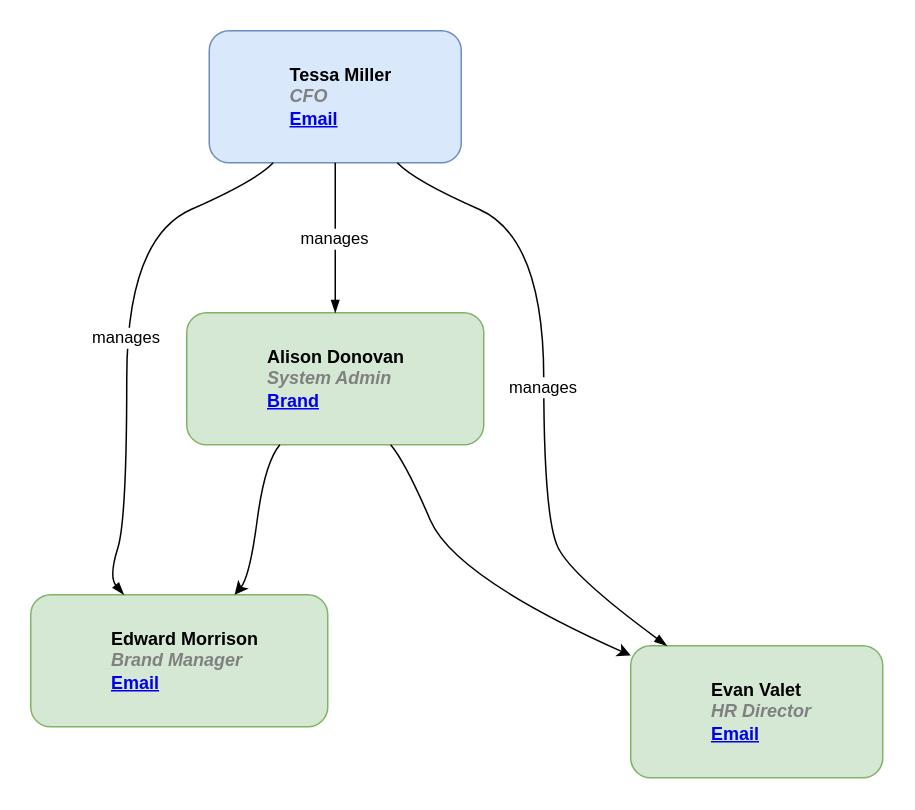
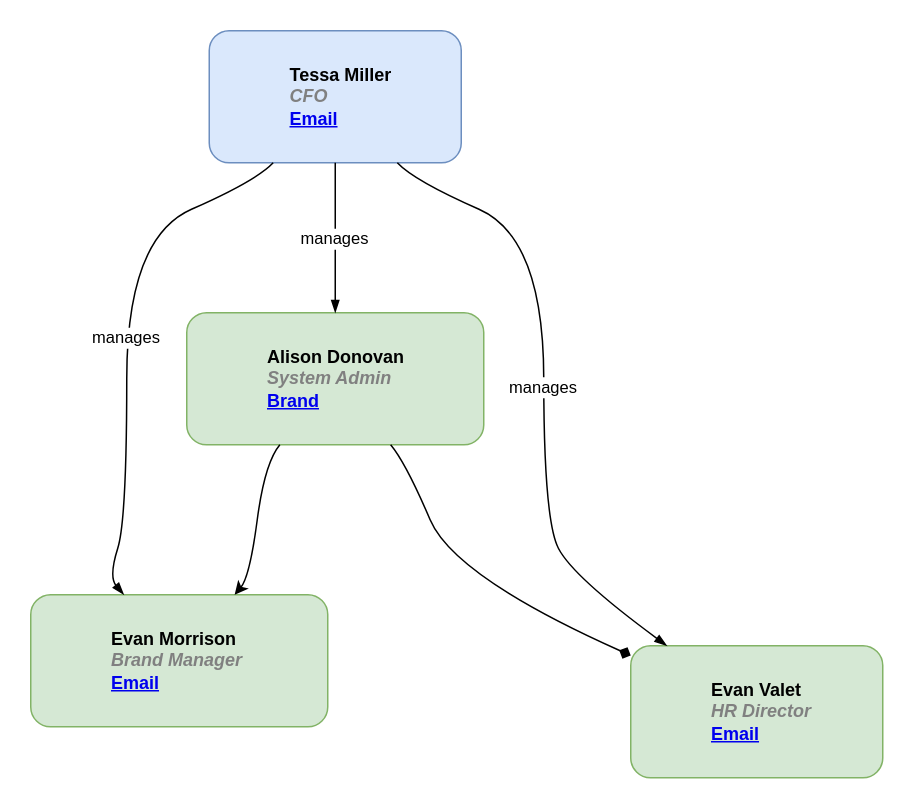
(620, 651) -> (619, 650)
(183, 661) -> (175, 661)
